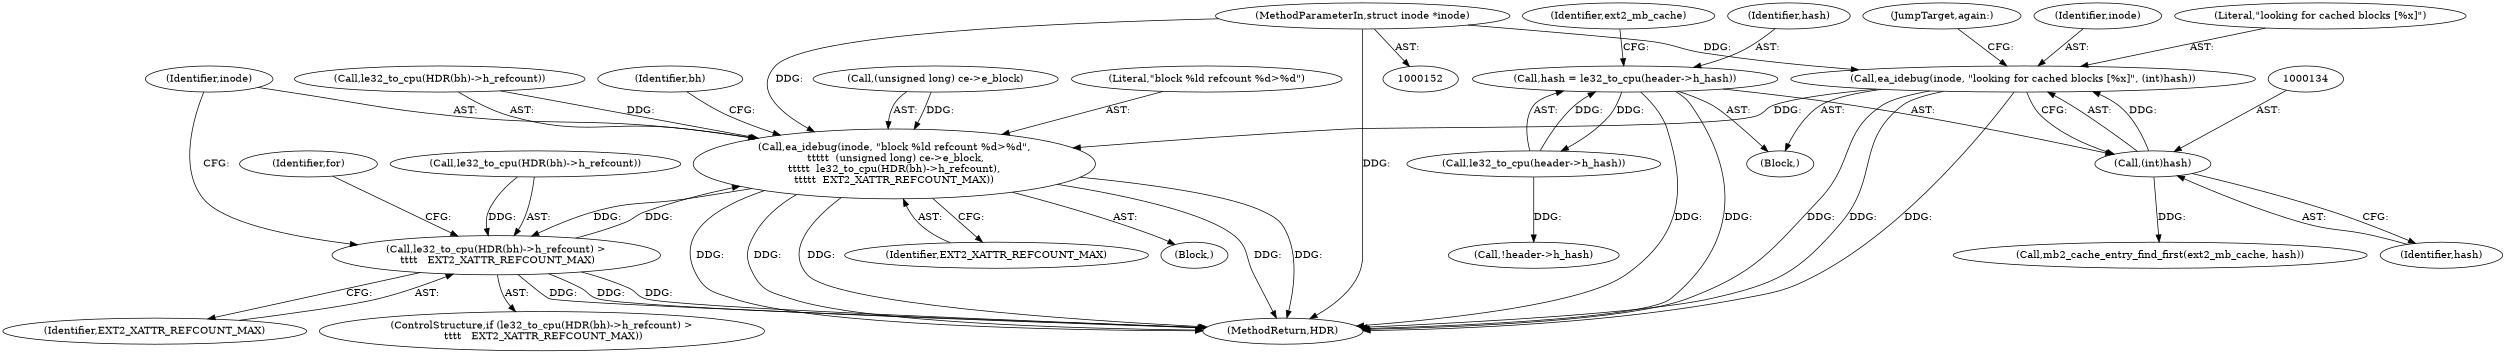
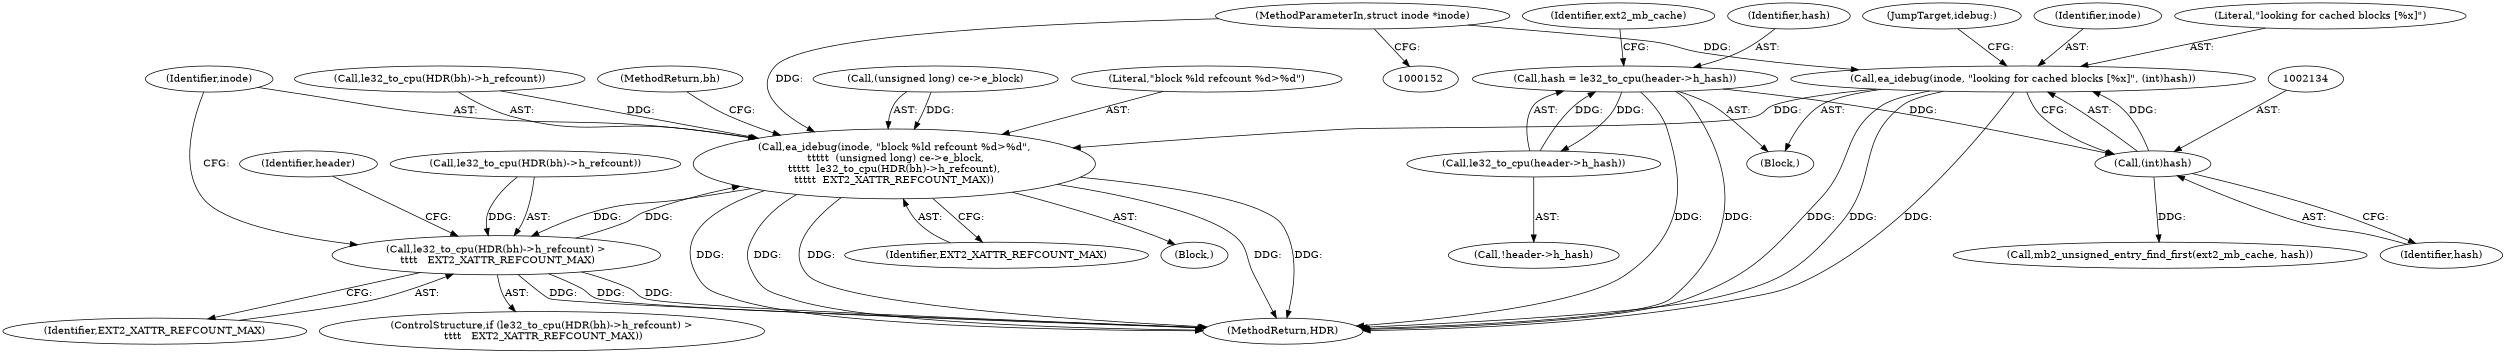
(1942, 16) -> (1942, 16)
(1409, 47) -> (1409, 47)
(670, 79) -> (670, 79)
(2306, 79) -> (2306, 79)
(1925, 111) -> (1925, 111)
(308, 164) -> (308, 164)
(1363, 182) -> none
(1549, 217) -> (1549, 217)
(2160, 255) -> (2160, 255)
